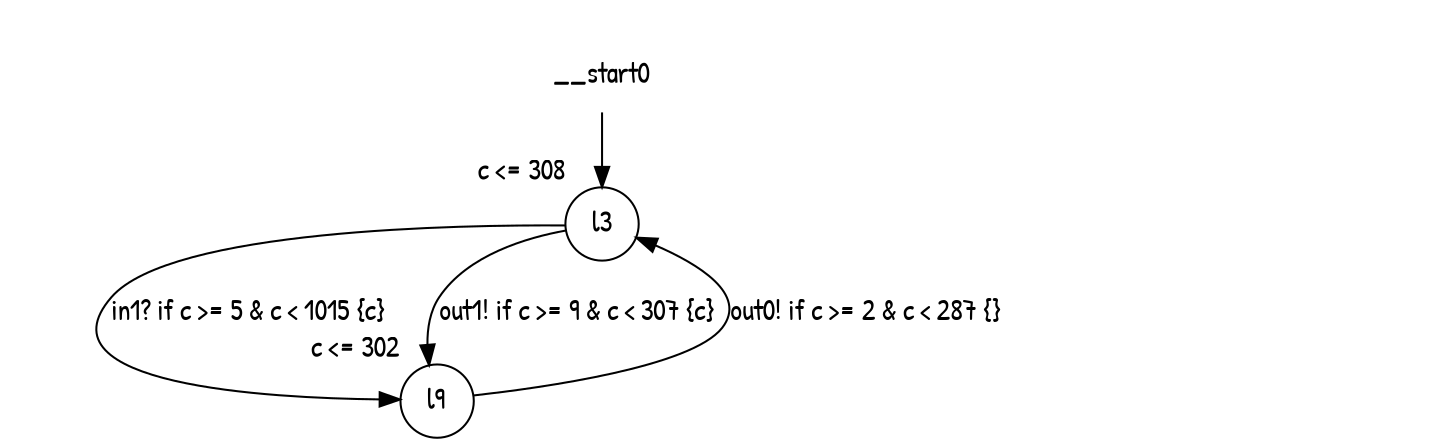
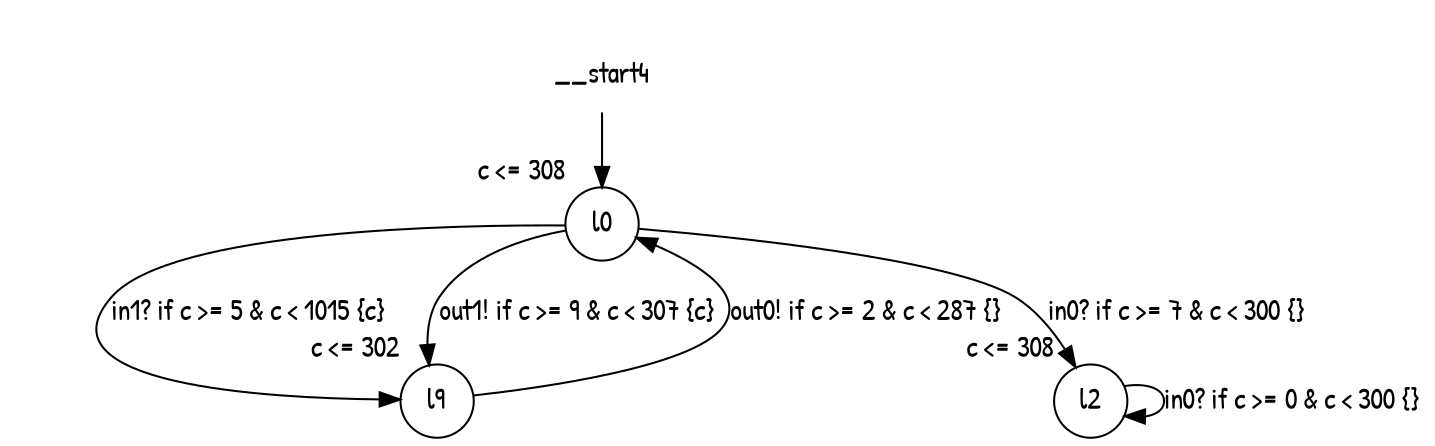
(602, 75) -> (602, 75)
(602, 224) -> (602, 224)
none -> (1091, 401)
